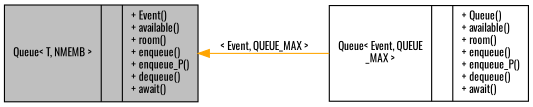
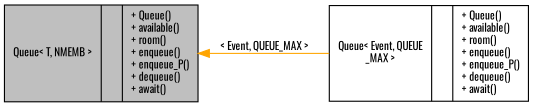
(149, 16) -> (151, 16)
